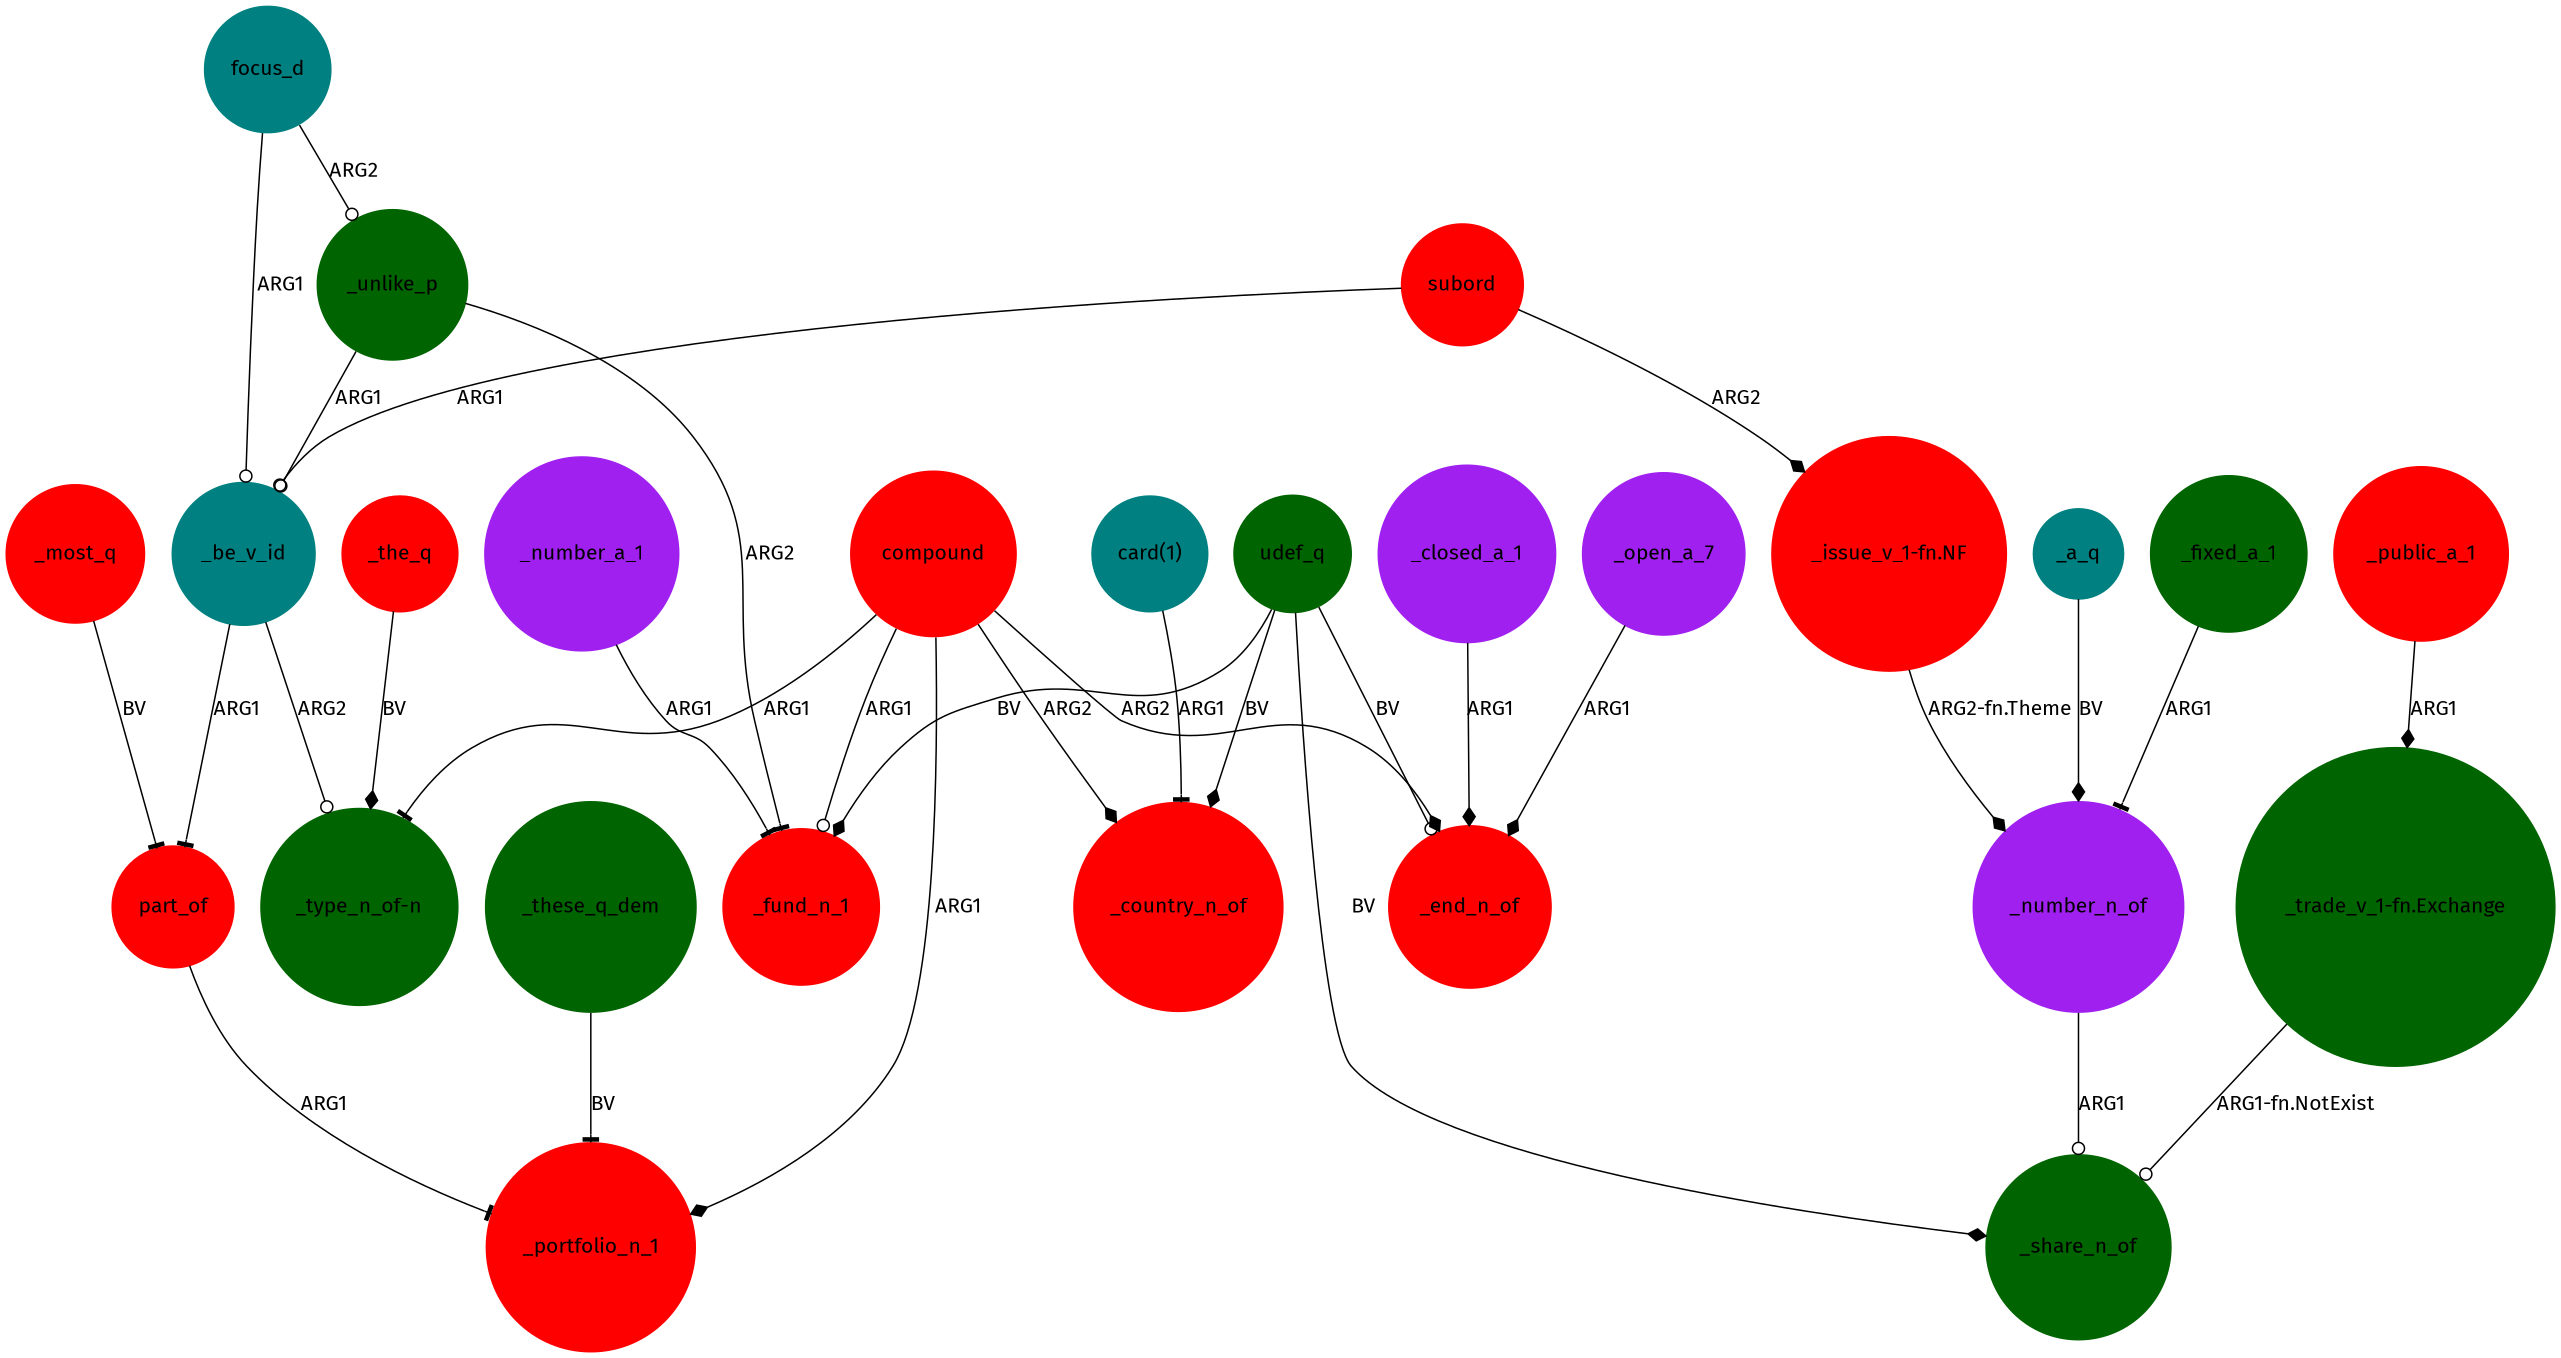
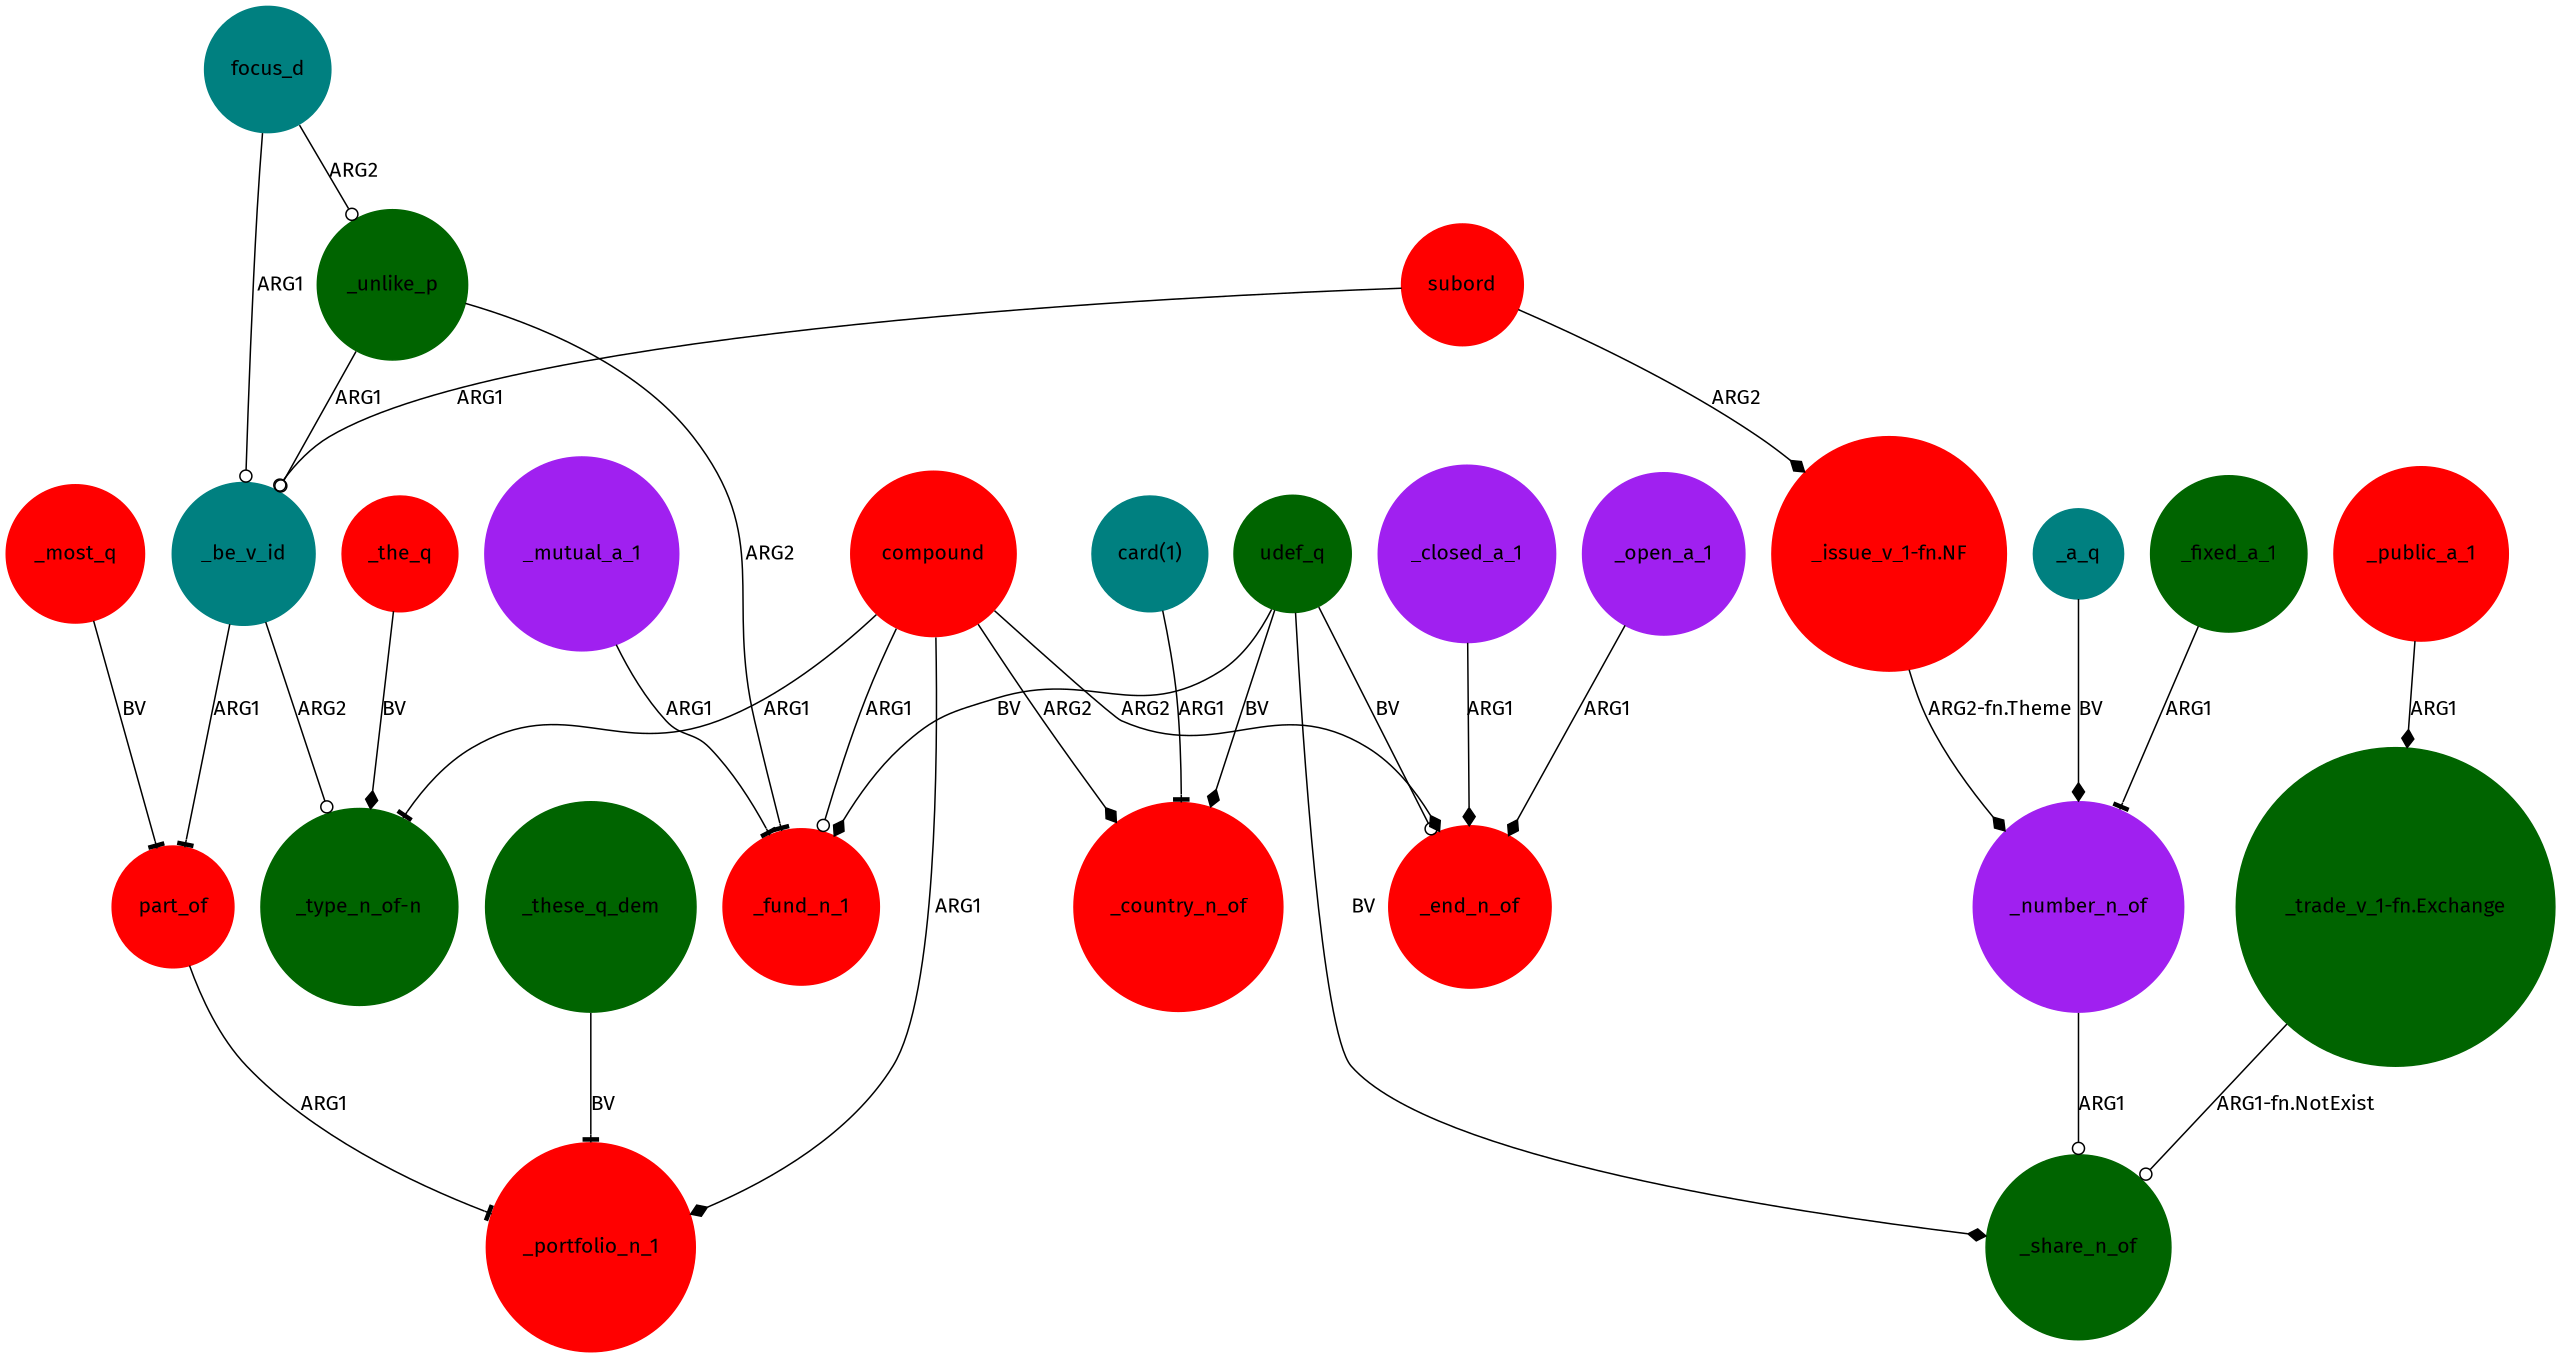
(582, 554) -> (582, 554)
(1664, 554) -> (1664, 554)
